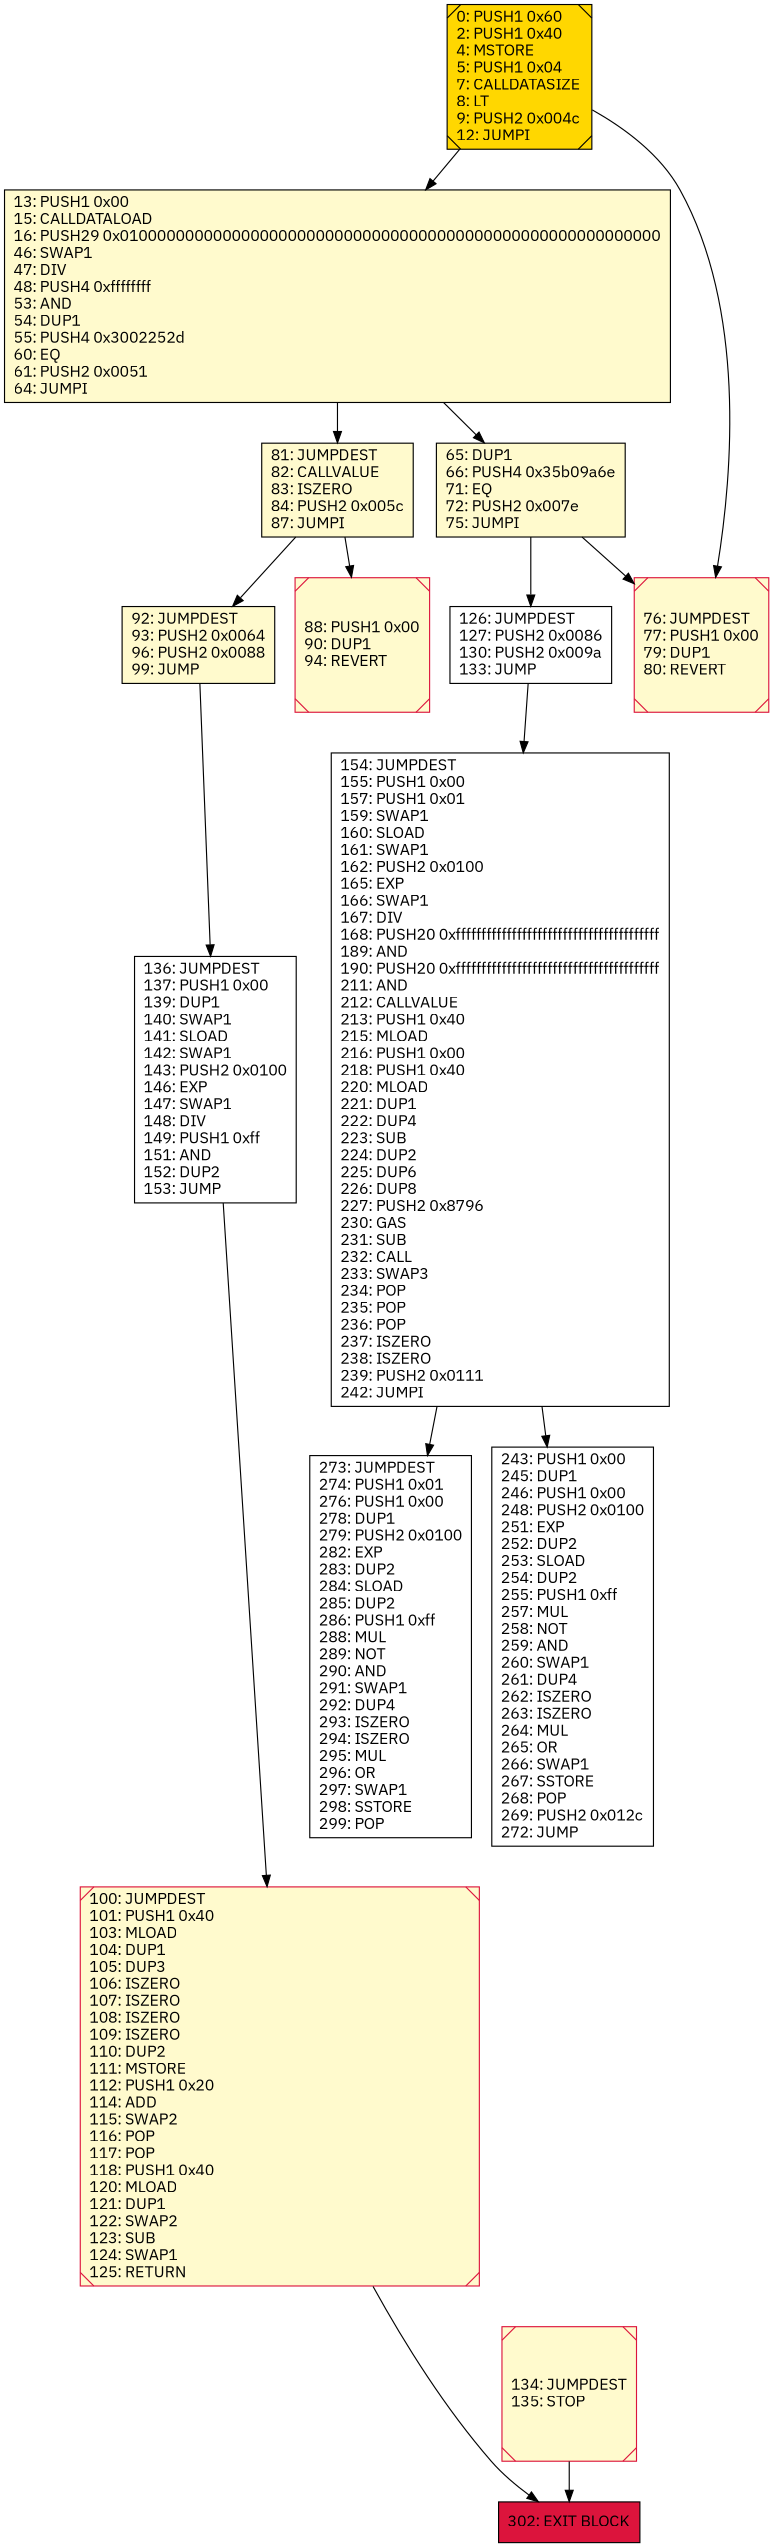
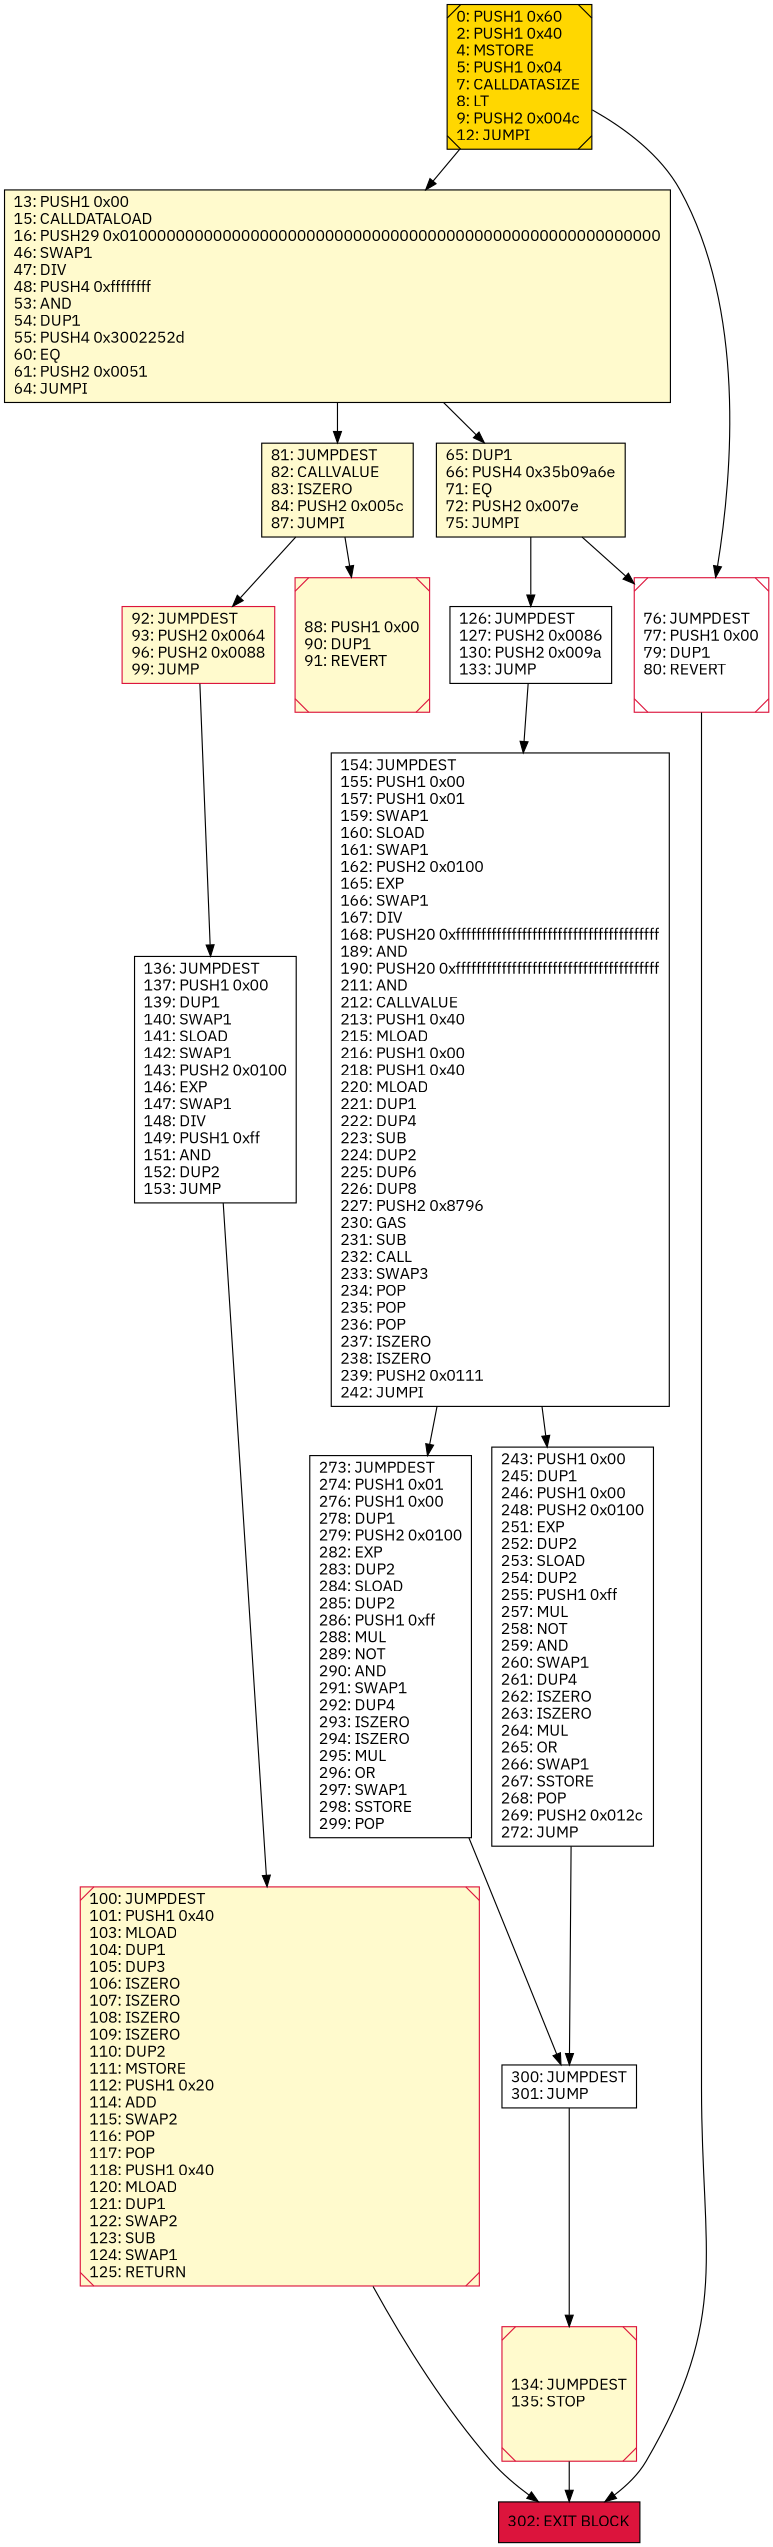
(198, 645) -> (198, 645)
(362, 645) -> (362, 645)
(702, 645) -> (702, 645)
none -> (702, 1616)
none -> (569, 2086)
